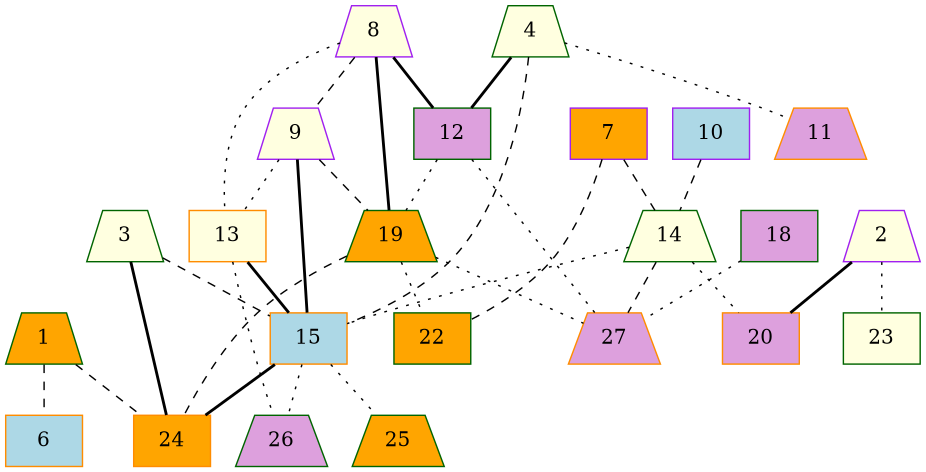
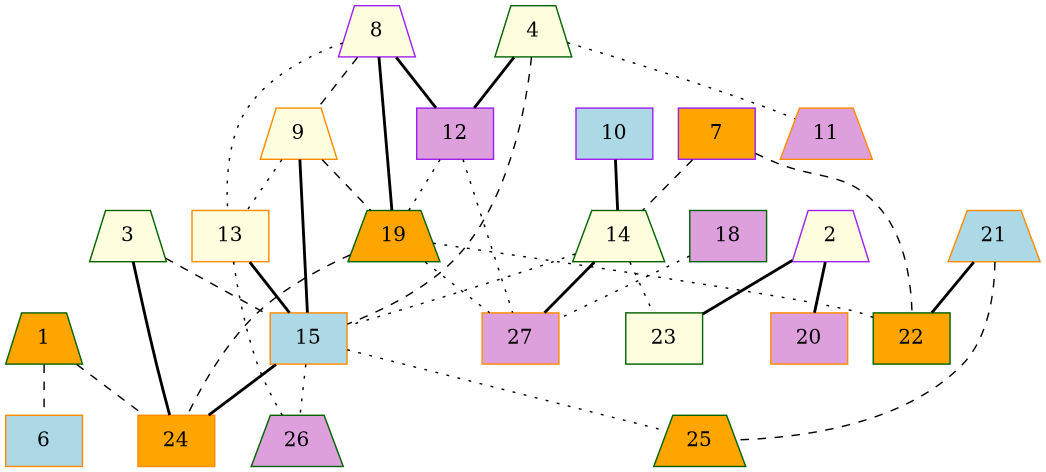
(296, 134) -> (299, 134)
(452, 134) -> (455, 134)
(690, 185) -> (617, 185)
none -> (994, 236)
(642, 287) -> (569, 287)
(716, 287) -> (642, 289)
(882, 287) -> (754, 283)
(614, 338) -> (521, 338)
